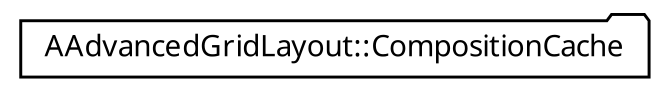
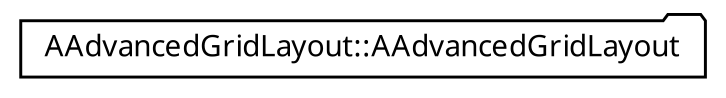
(335, 49) -> (363, 49)
